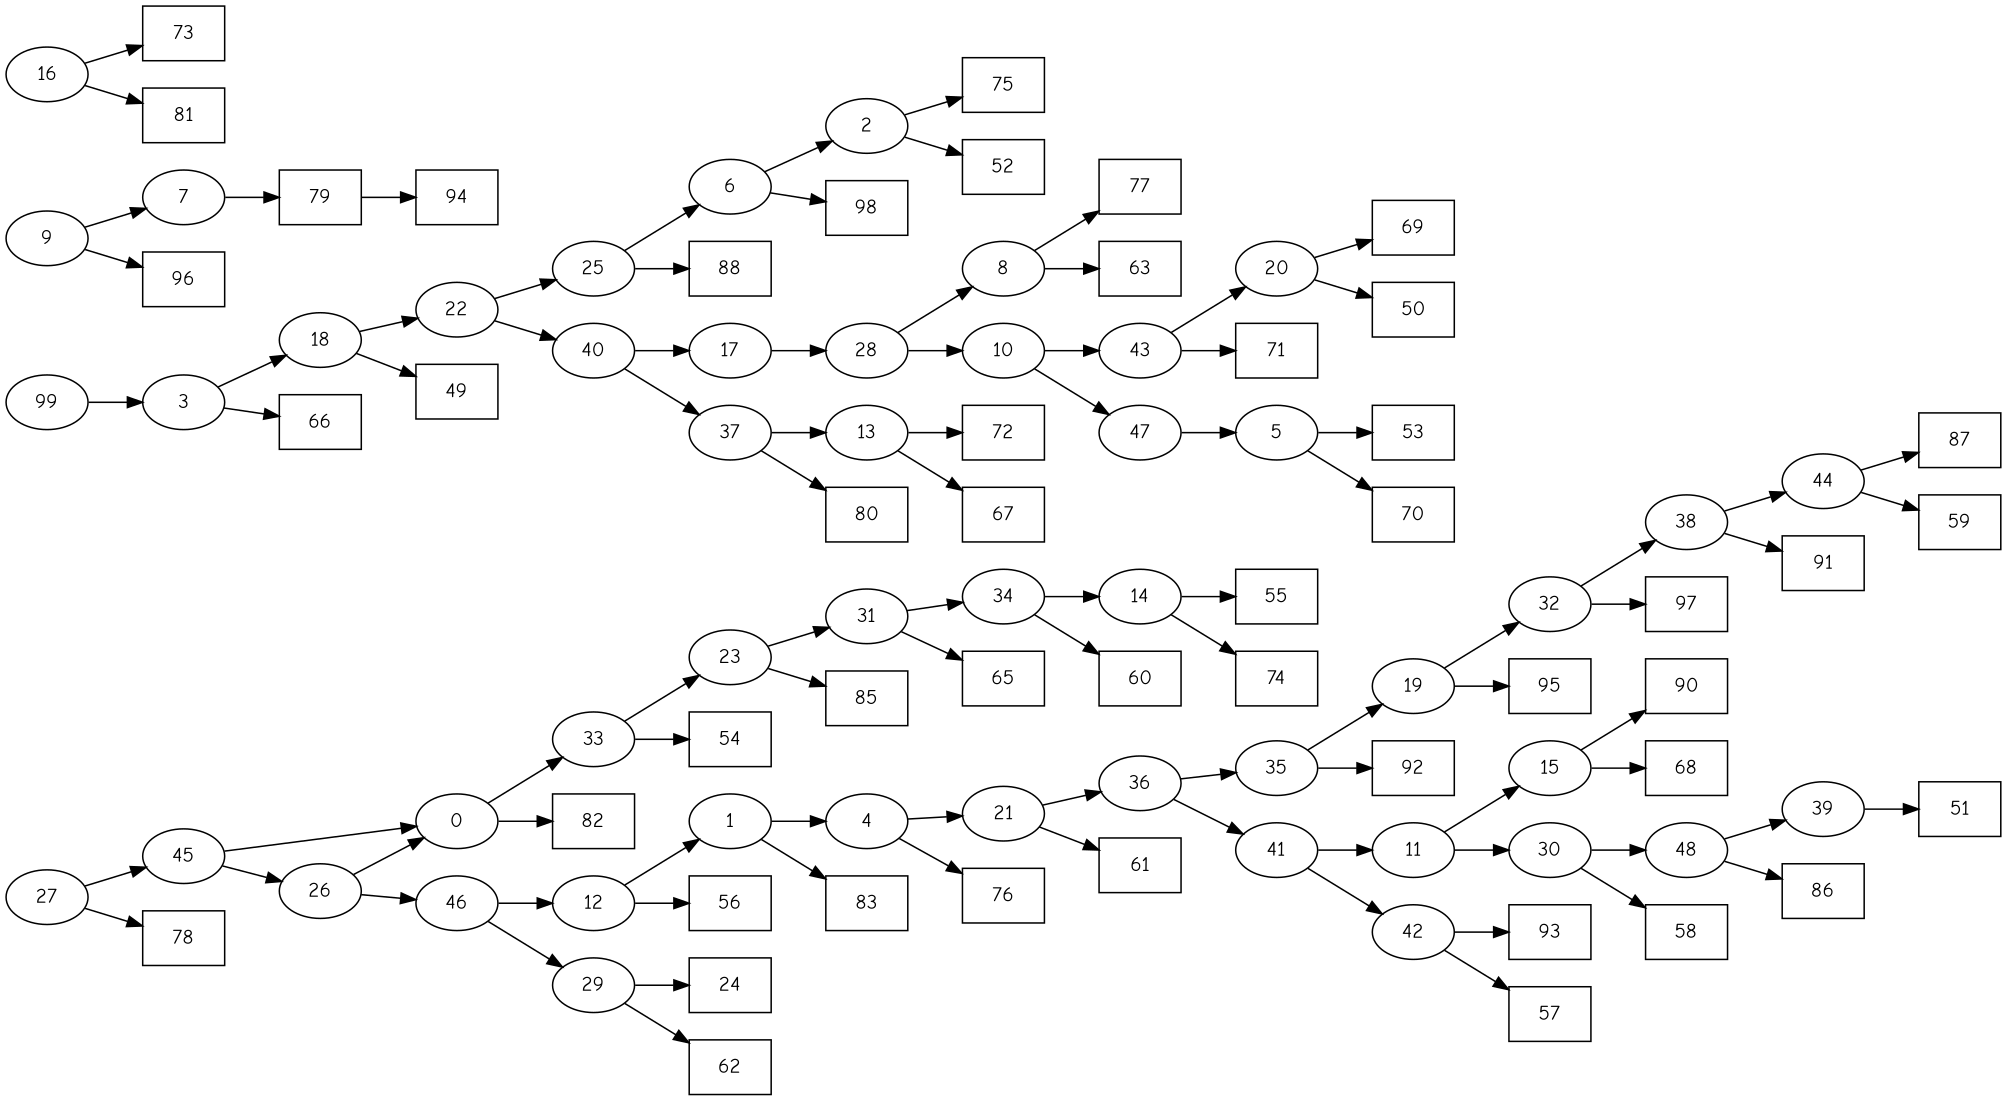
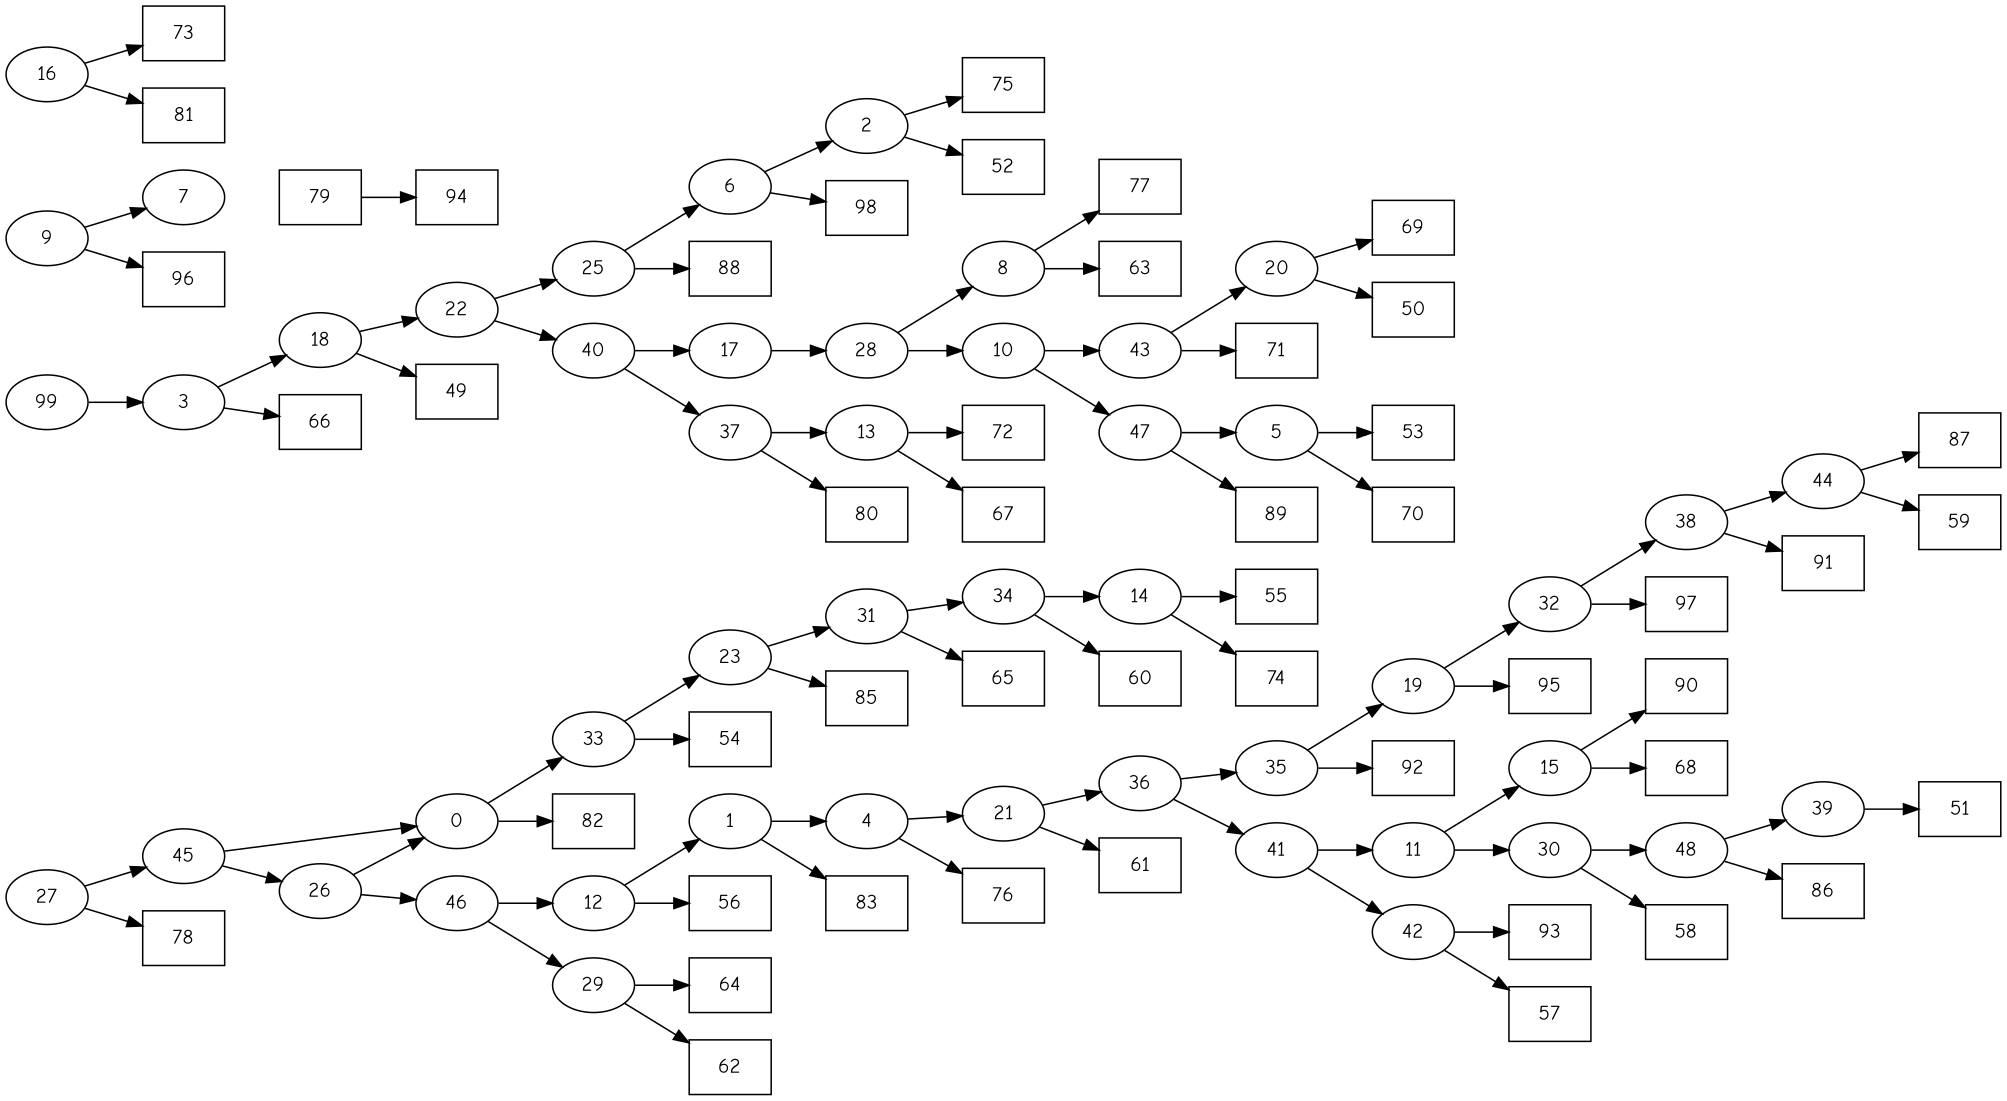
(245, 197) -> none
none -> (1277, 515)
(730, 985) -> (730, 985)
